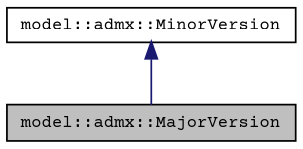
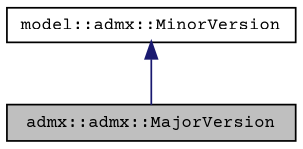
(151, 123) -> (151, 123)
